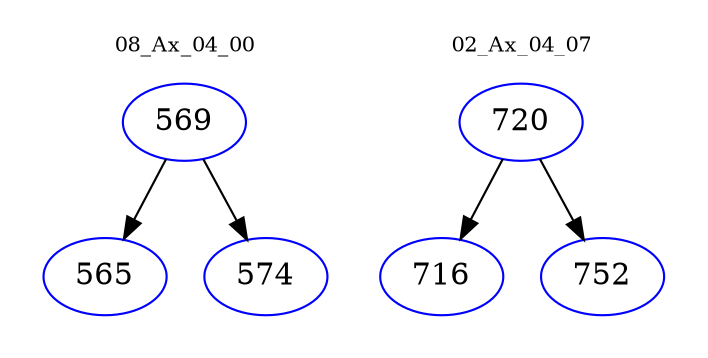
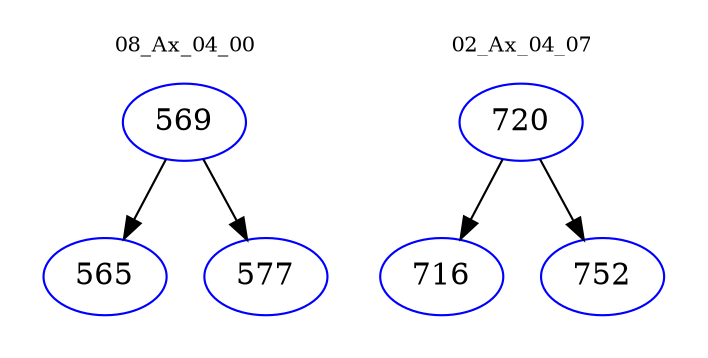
(266, 277) -> (266, 277)
